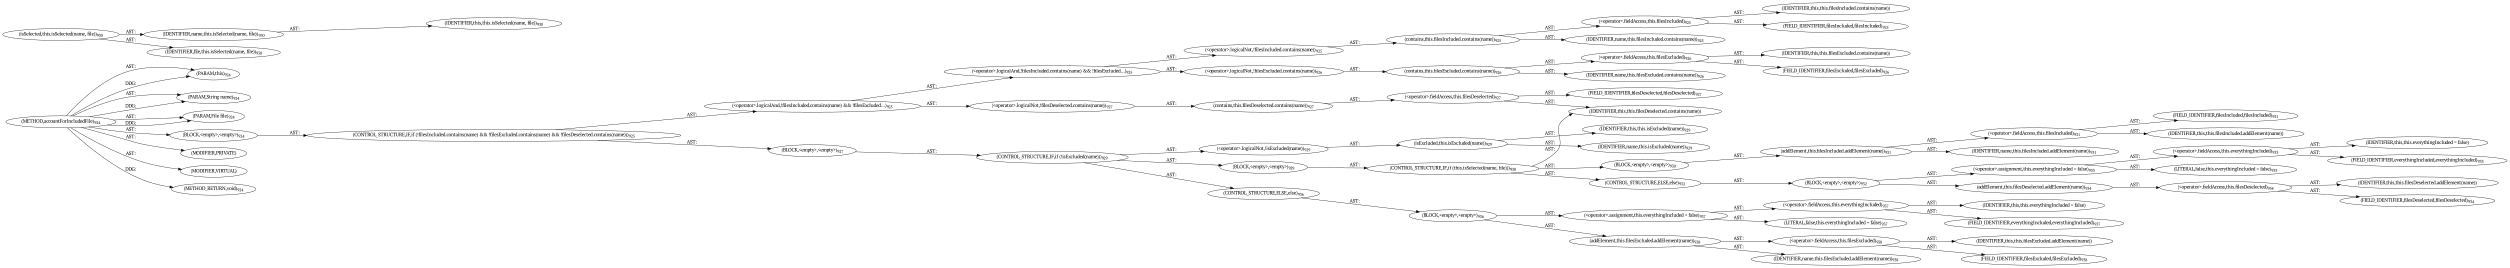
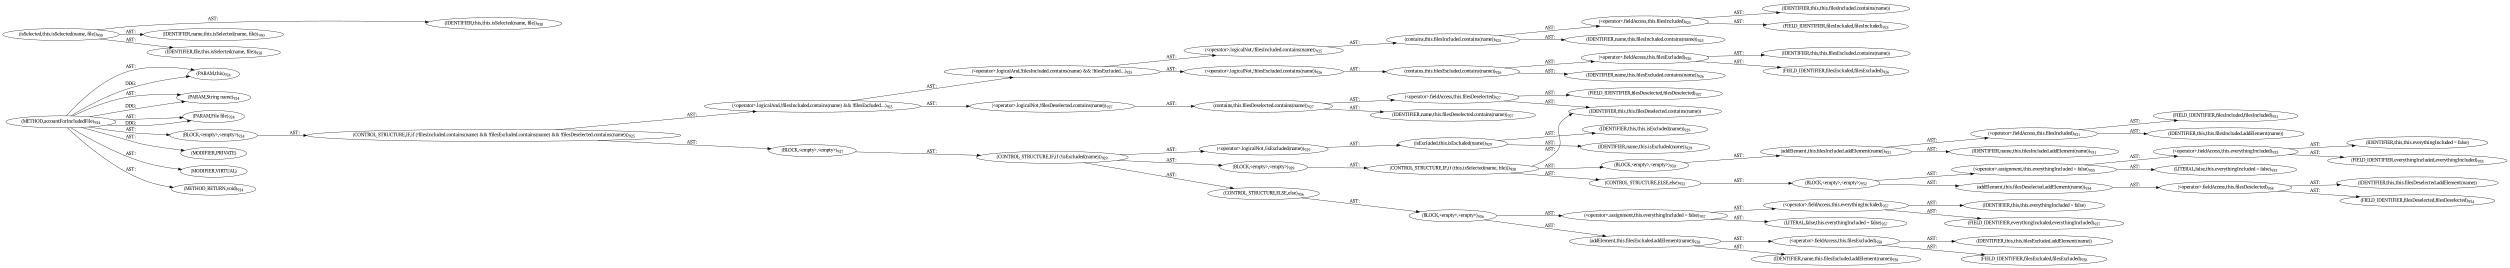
(353, 29) -> (261, 22)
none -> (1453, 115)
(131, 169) -> (131, 169)
